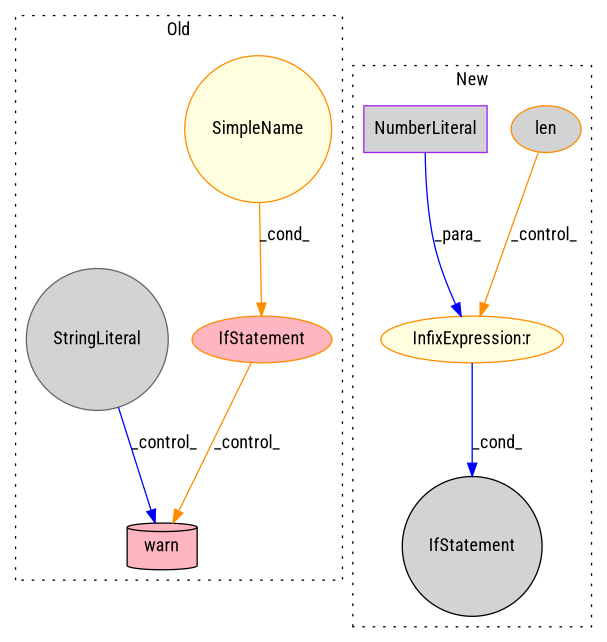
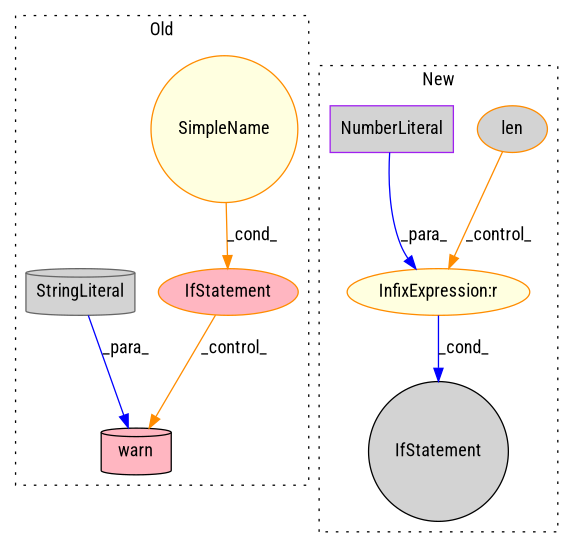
(97, 339) -> (80, 292)
(165, 443) -> (126, 348)
